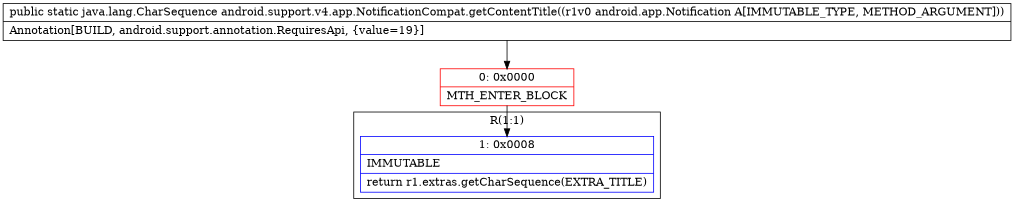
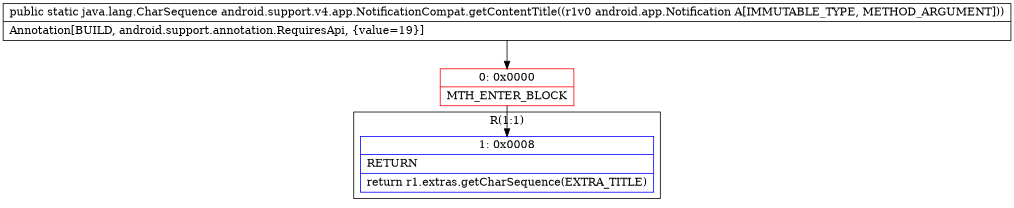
(404, 164) -> (392, 164)
